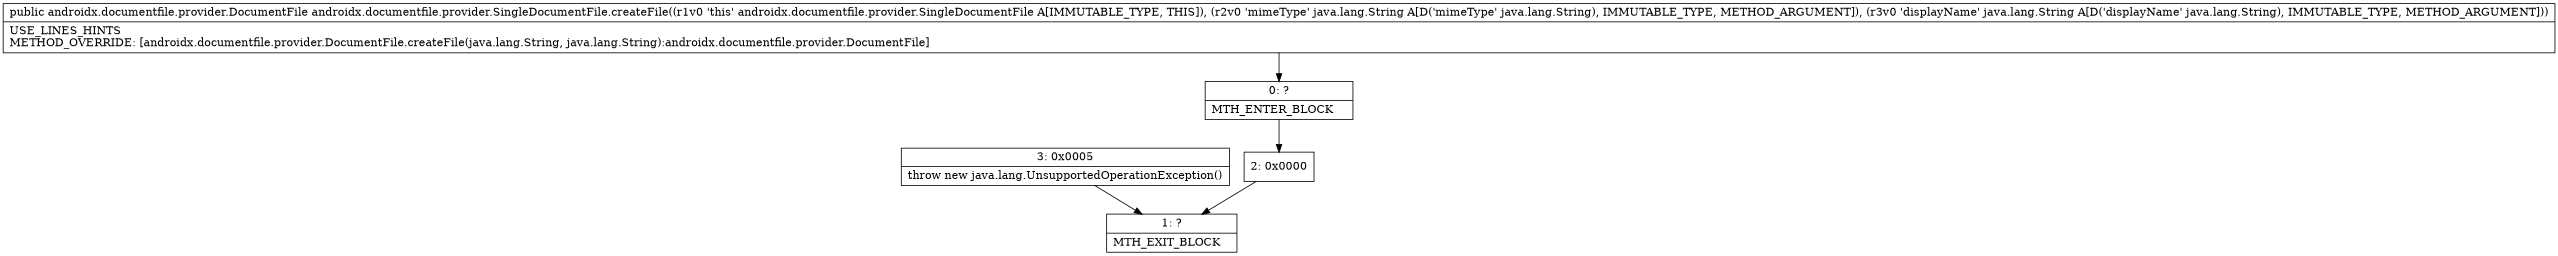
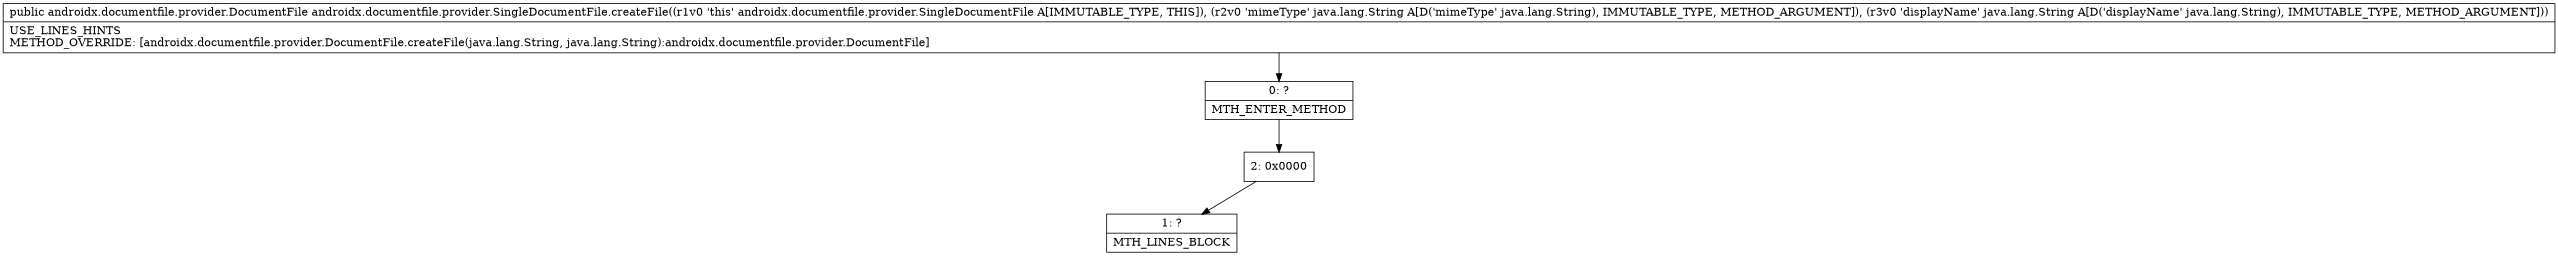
(1273, 110) -> (1279, 110)
(1065, 167) -> none
(1167, 242) -> (1172, 242)
